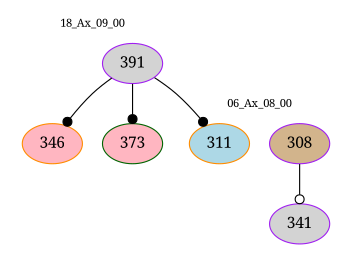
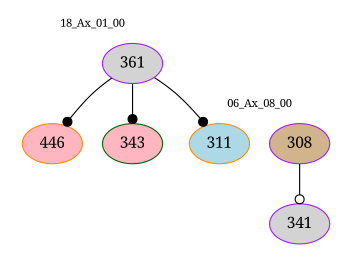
(92, 24) -> (92, 24)
(133, 63) -> (133, 63)
(52, 144) -> (52, 144)
(133, 144) -> (133, 144)
